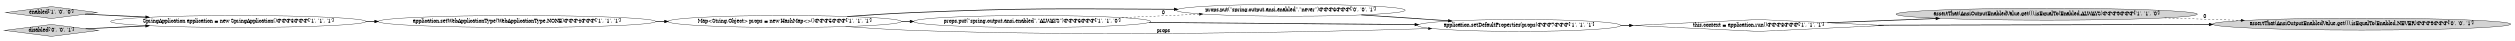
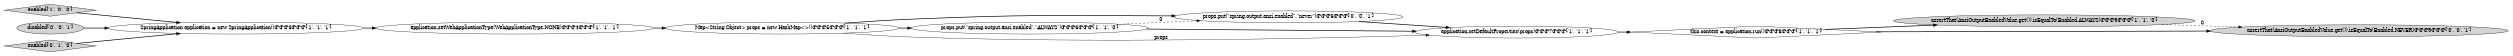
(51, 30) -> (50, 28)
none -> (50, 46)
